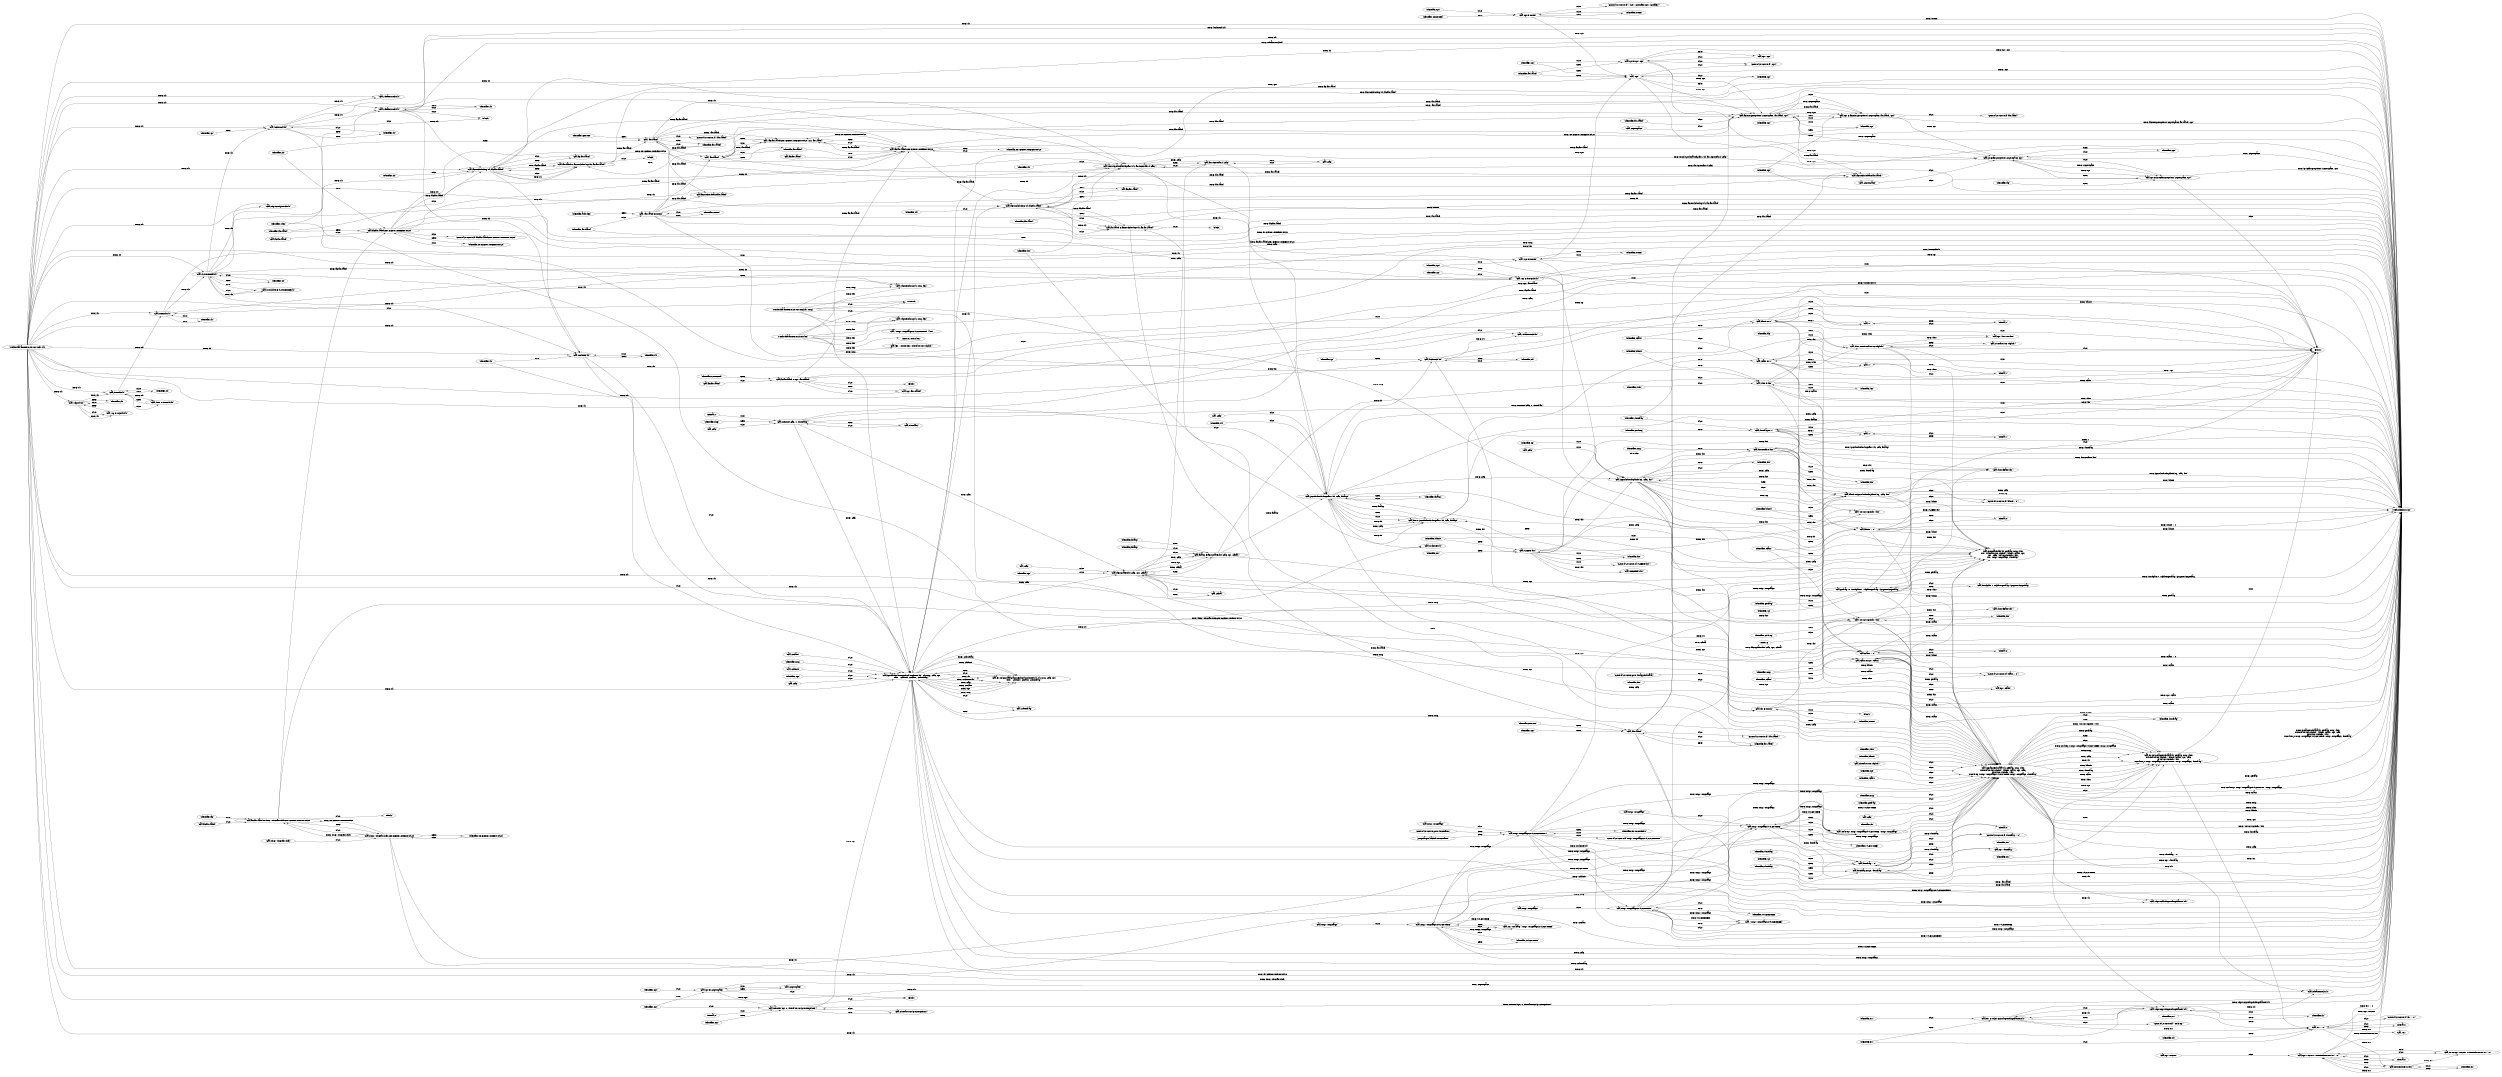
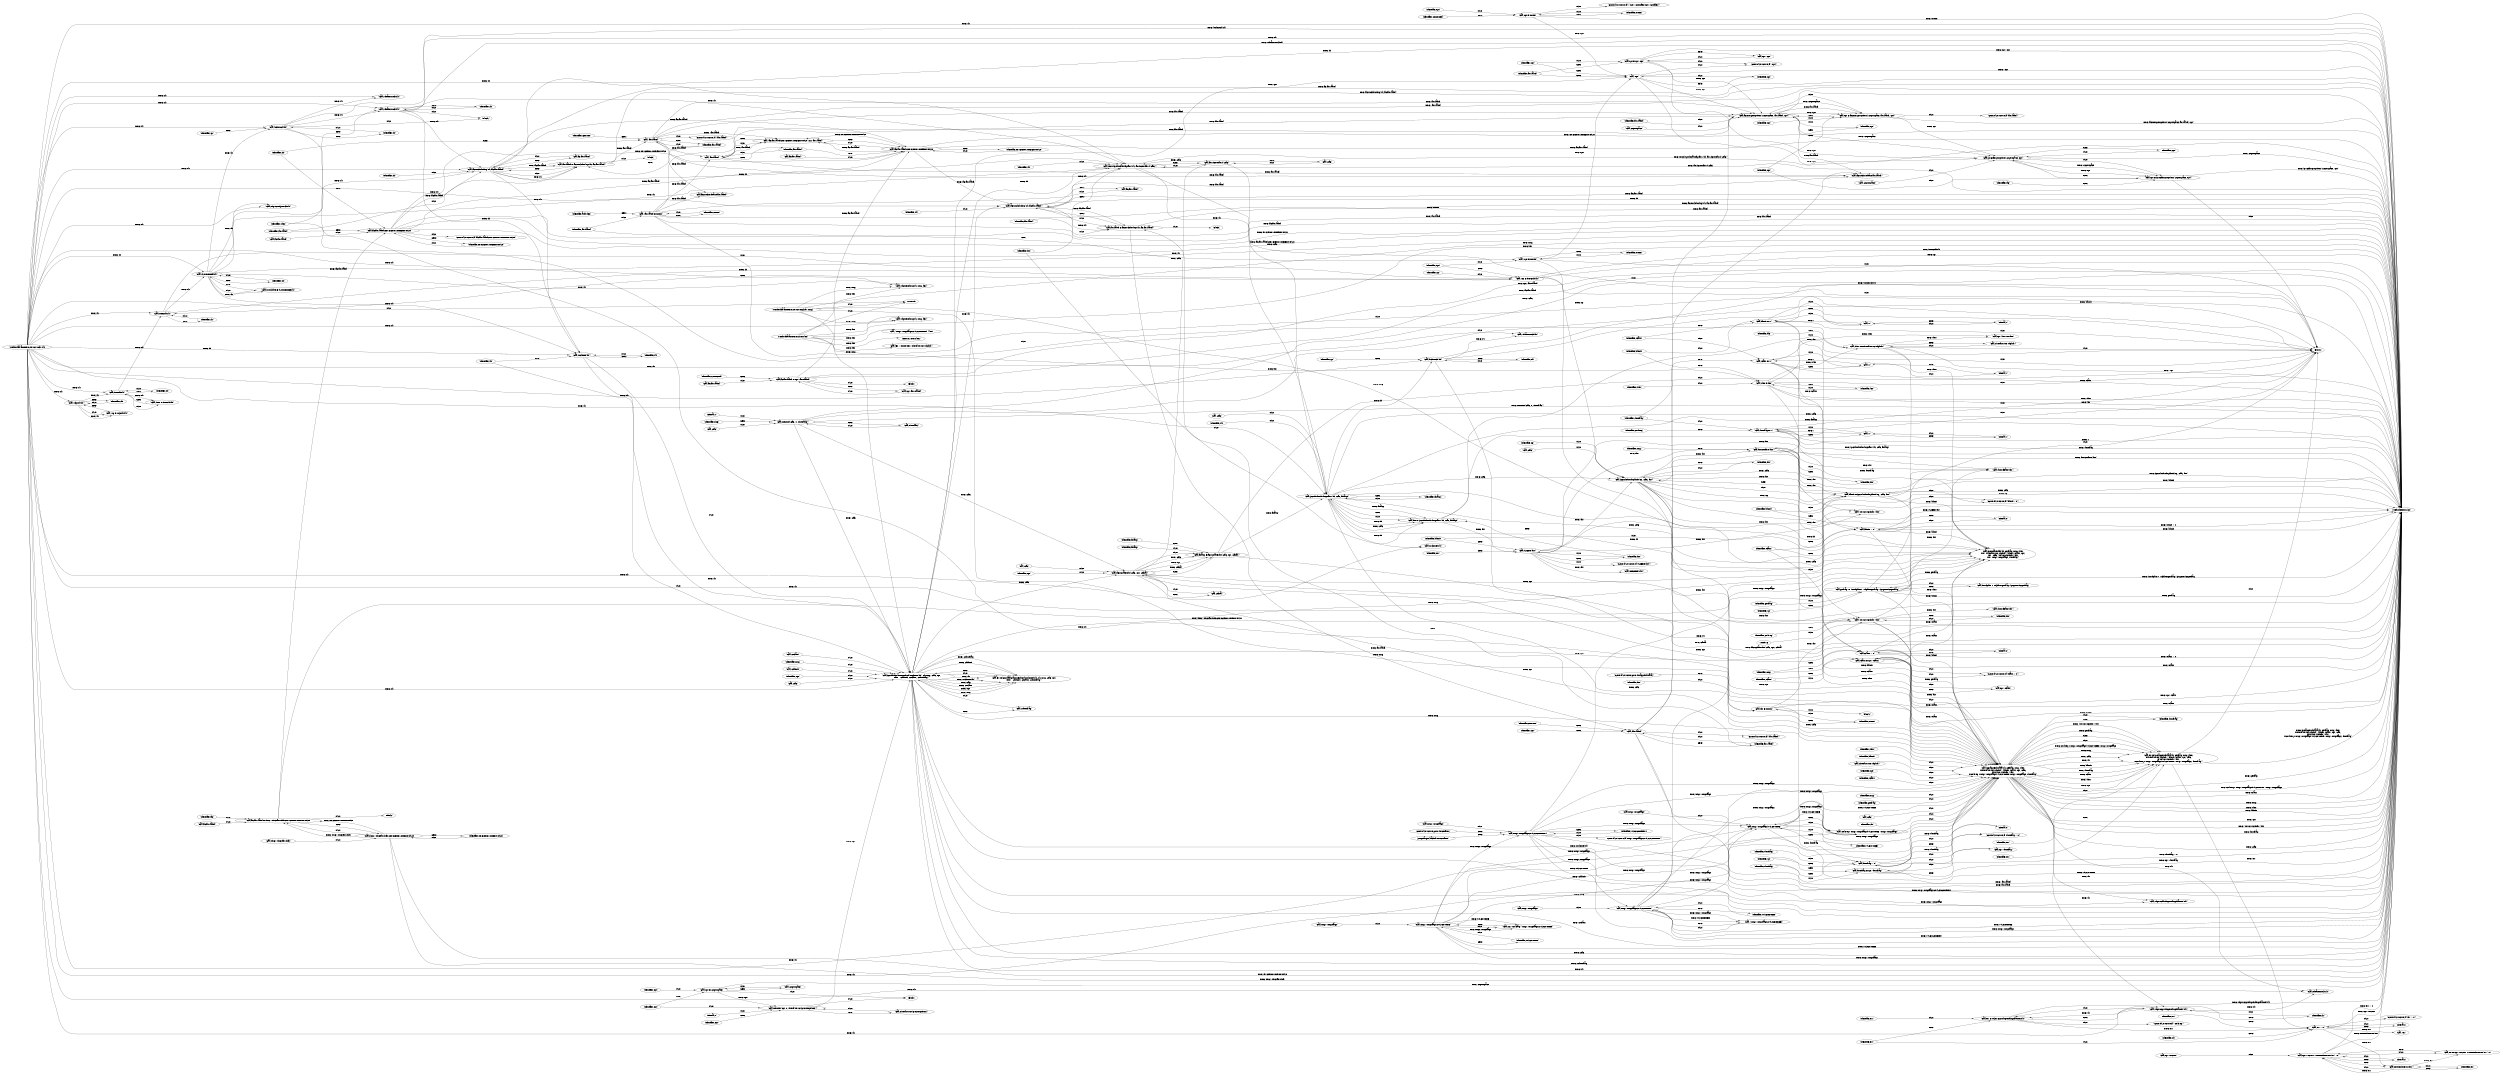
(1634, 831) -> (1634, 831)
(1840, 1004) -> none
